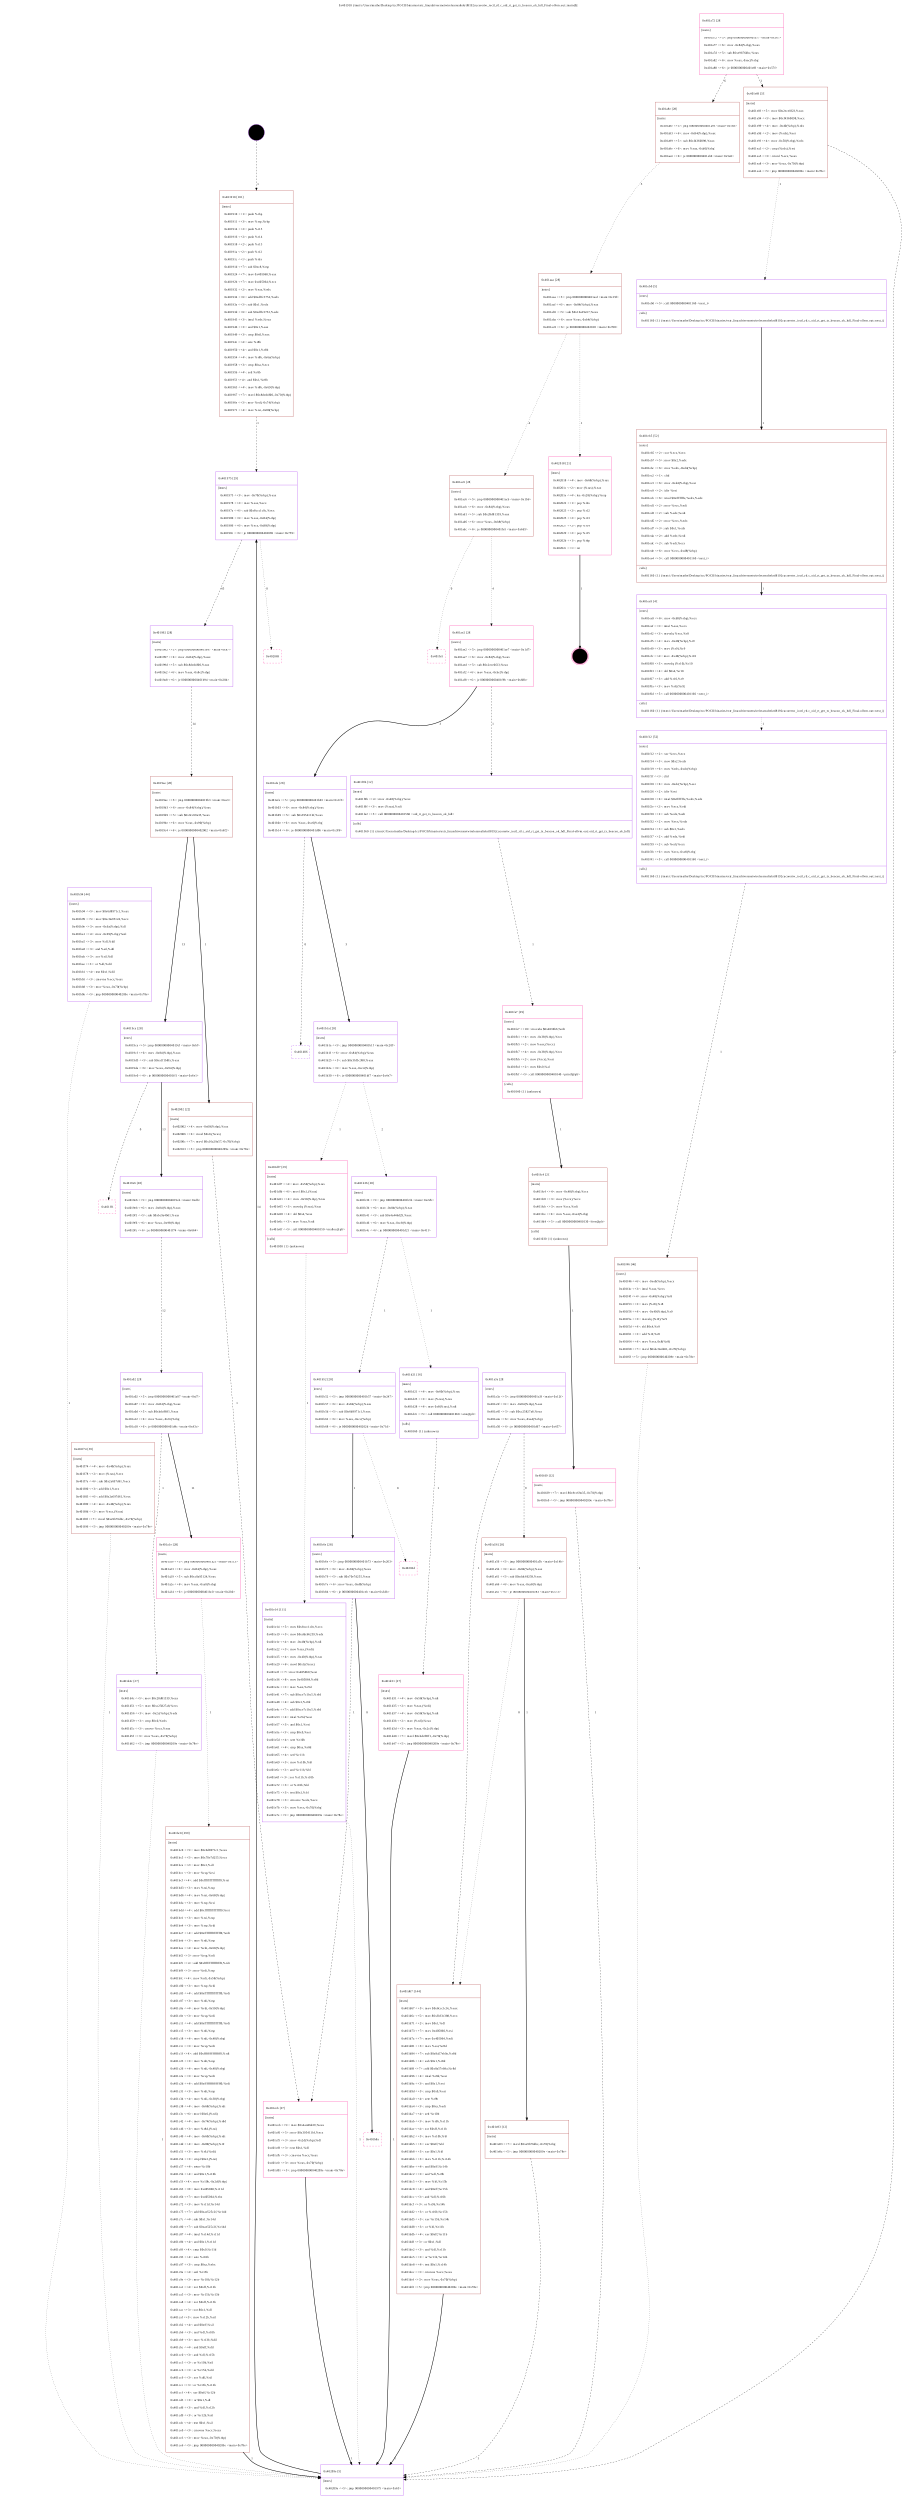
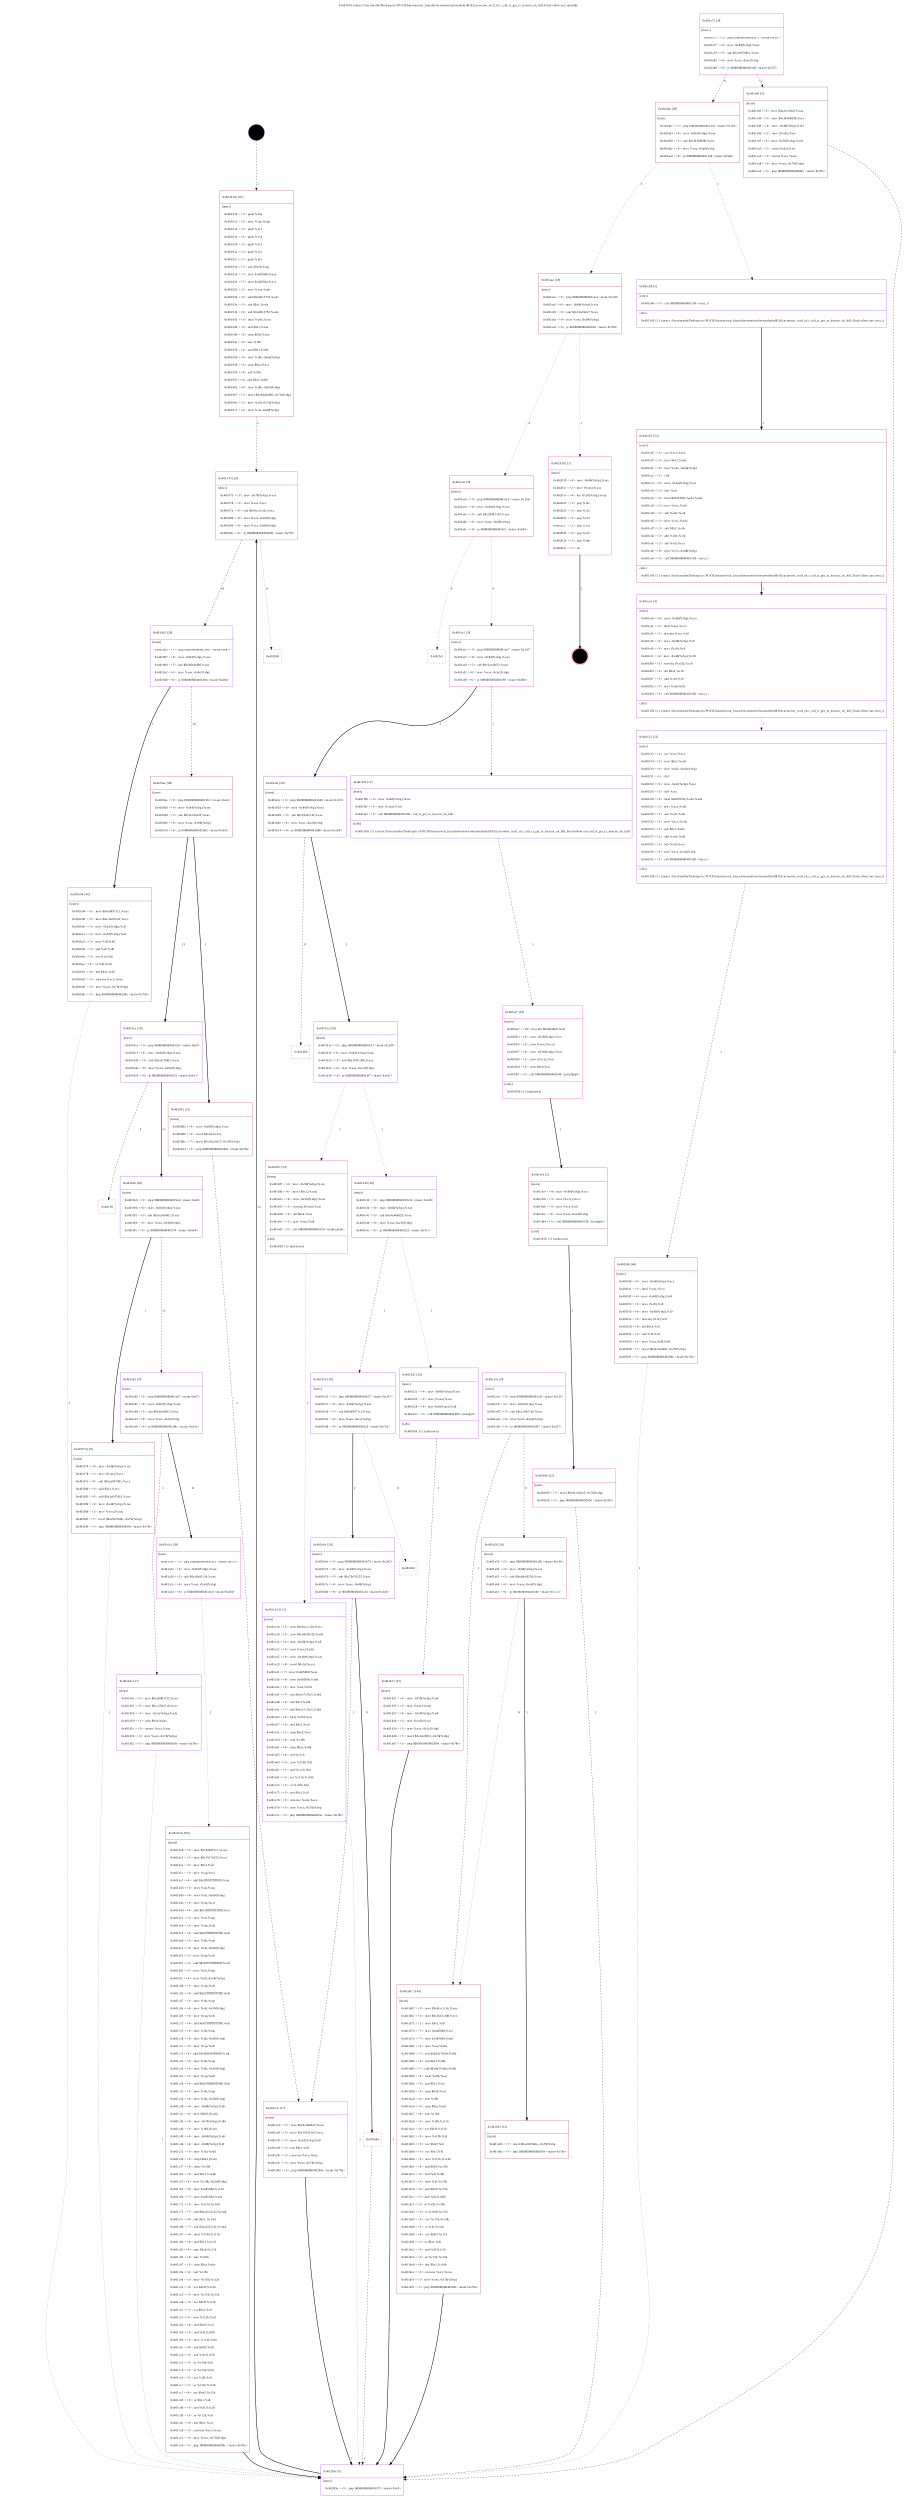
(772, 228) -> (730, 220)
none -> (132, 783)
none -> (124, 1337)
(531, 2351) -> (367, 2304)
